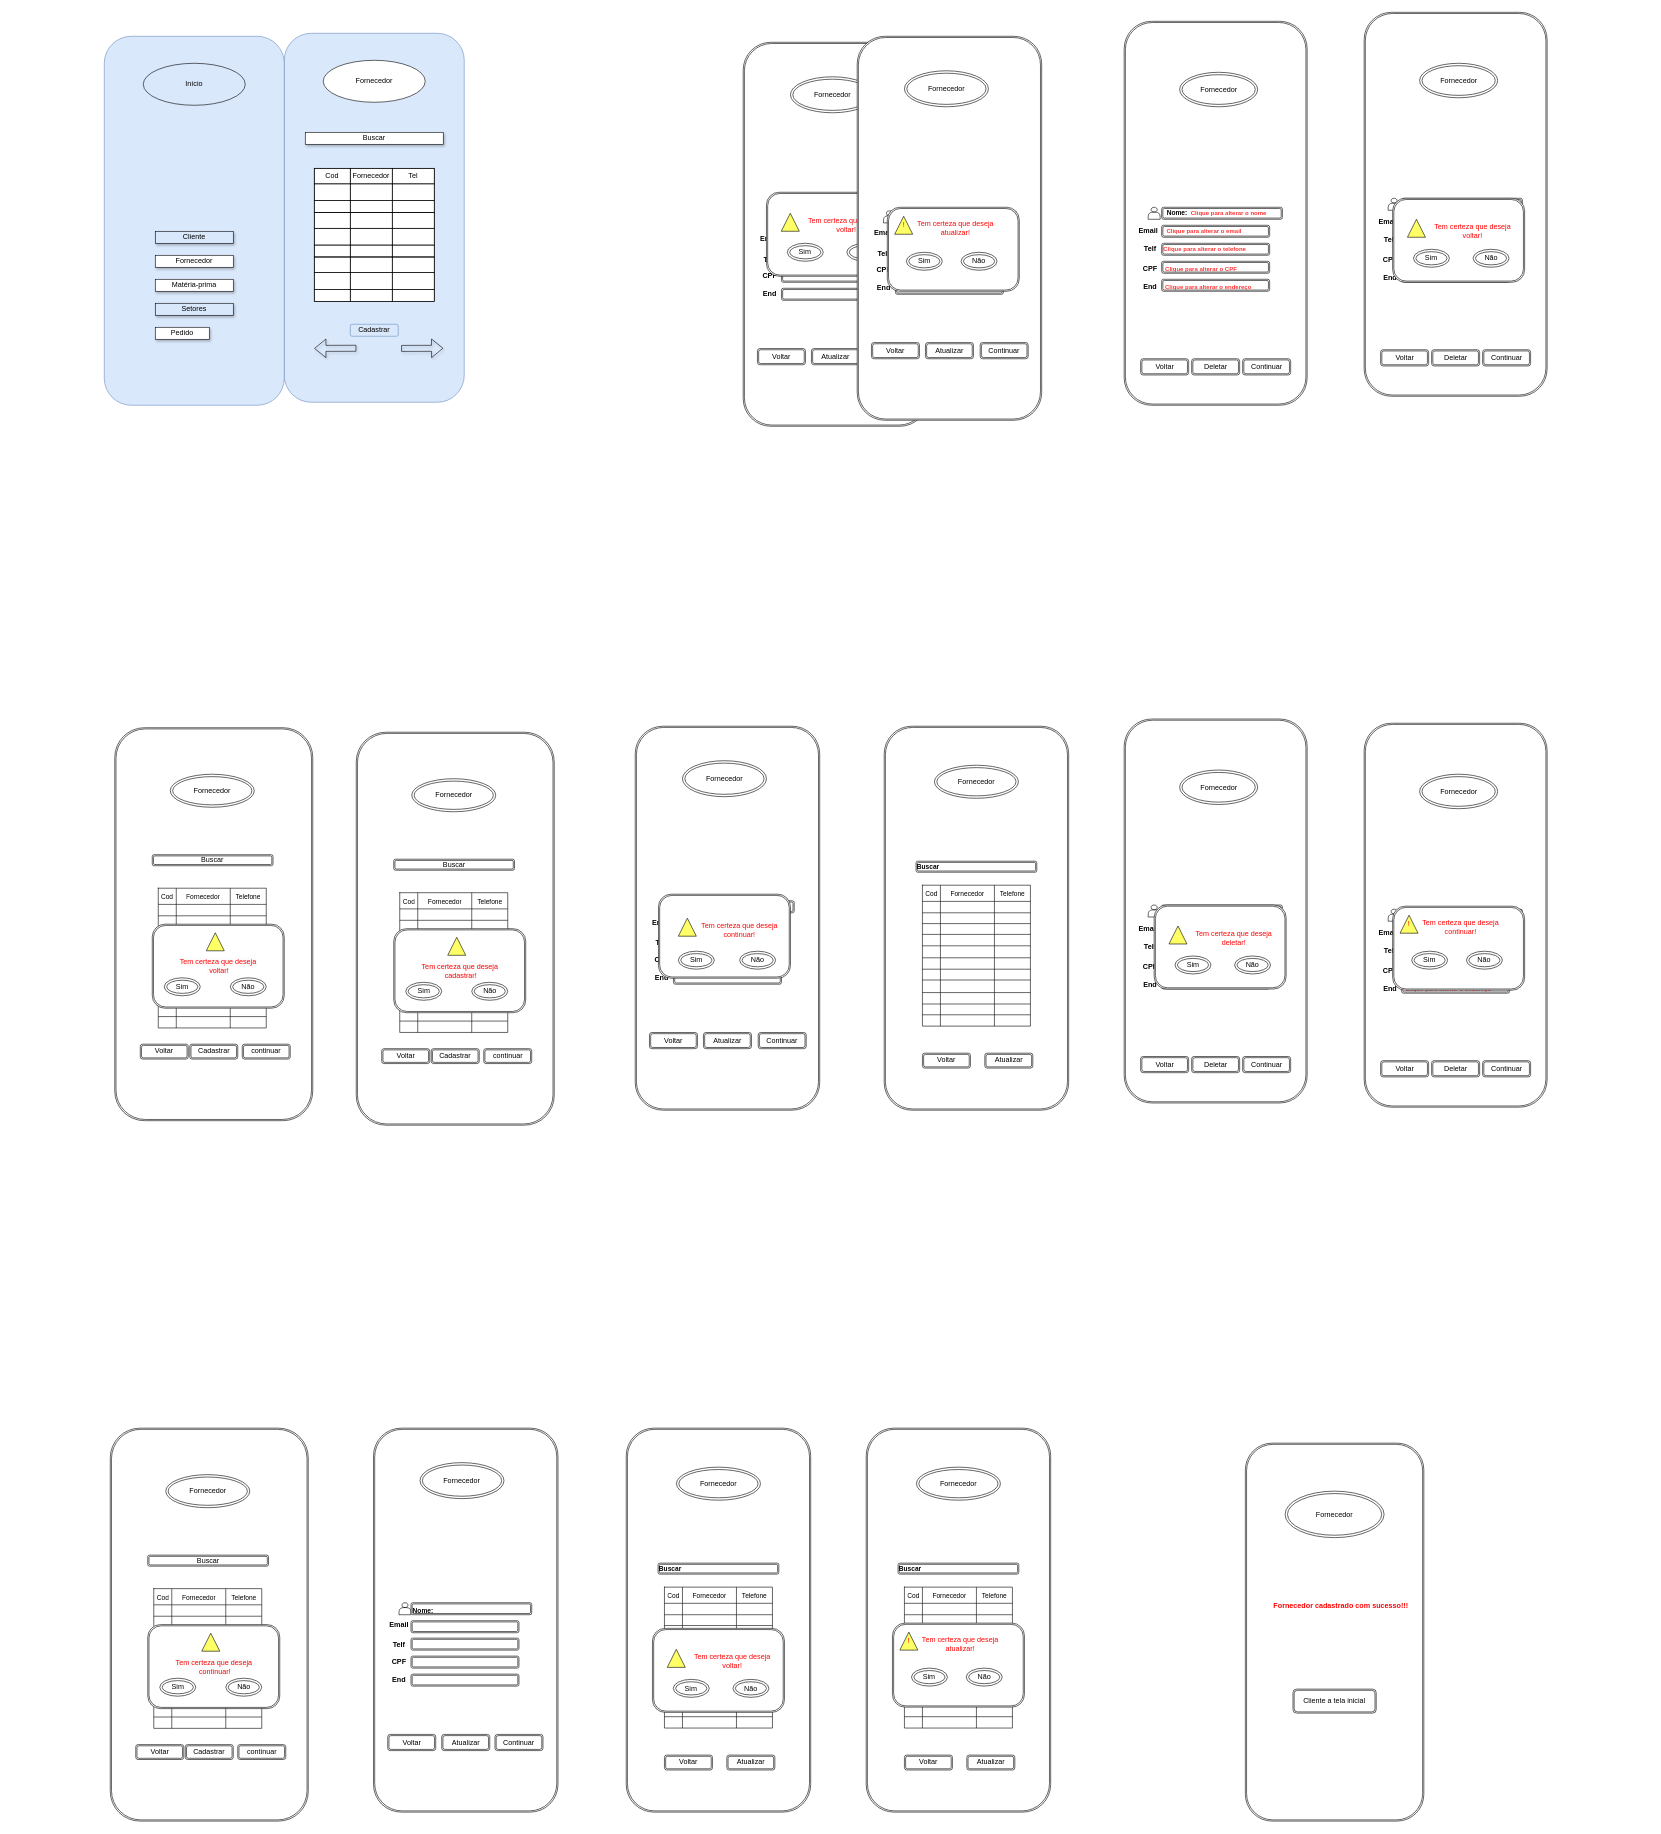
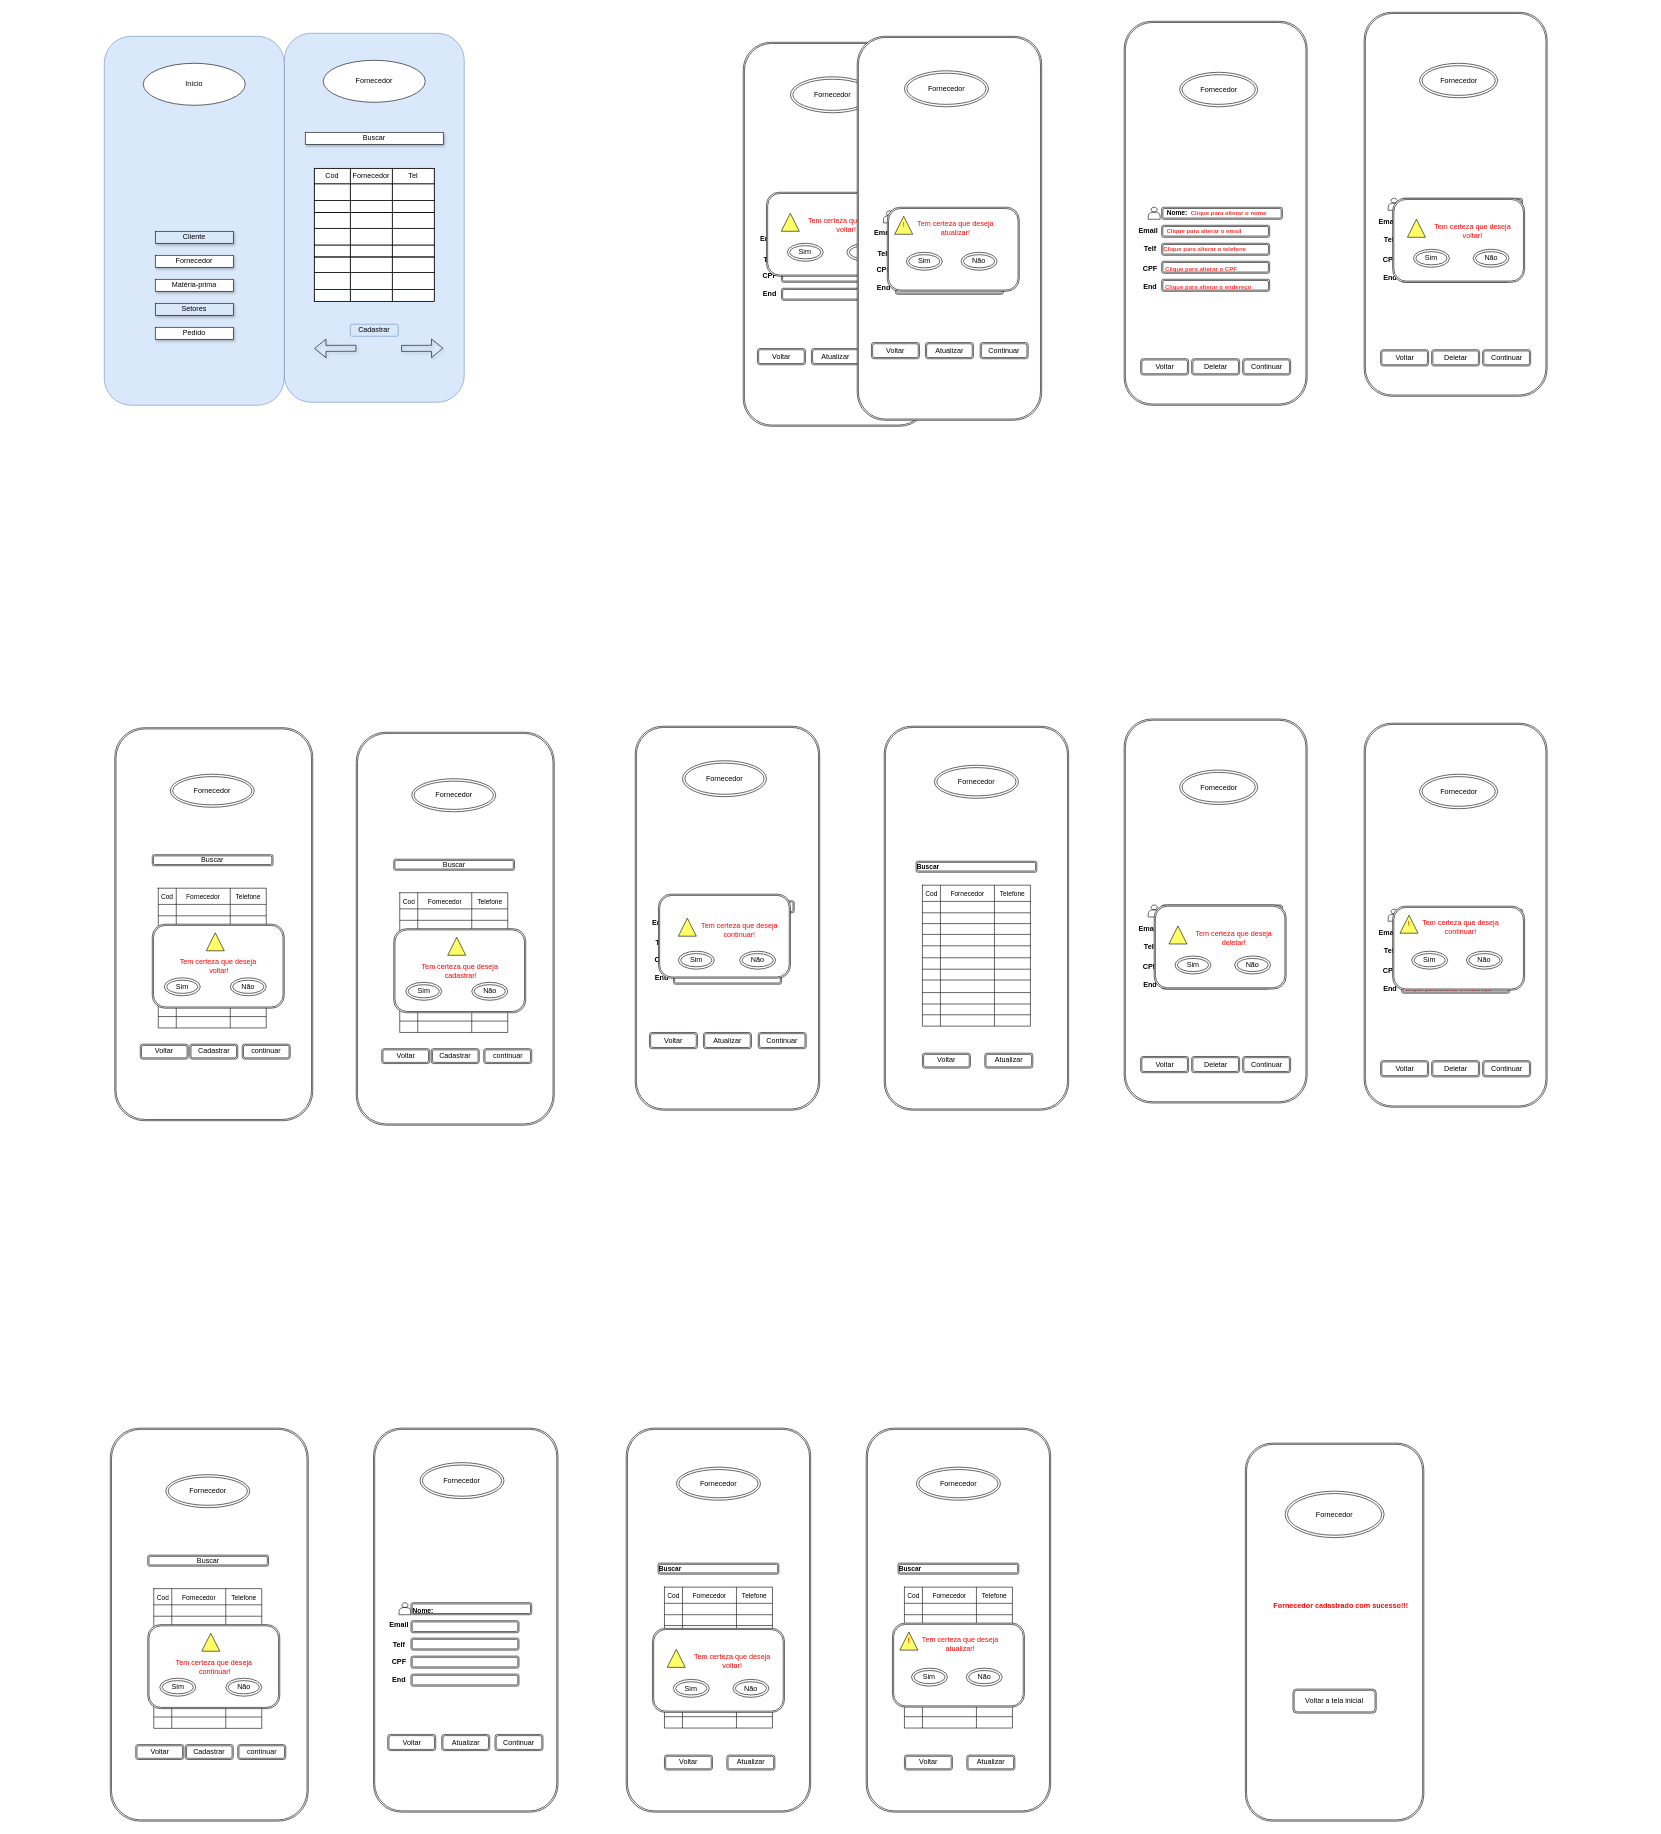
(194, 84) -> (194, 84)
(182, 333) -> (194, 333)
(1334, 1701) -> (1334, 1701)
